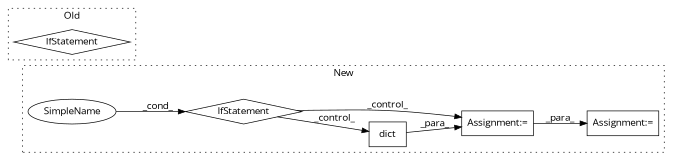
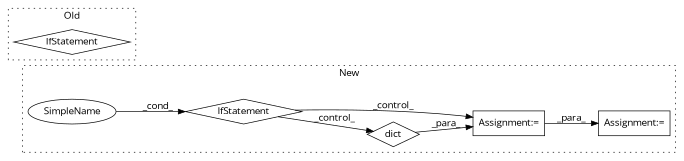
(388, 134) -> (393, 134)
